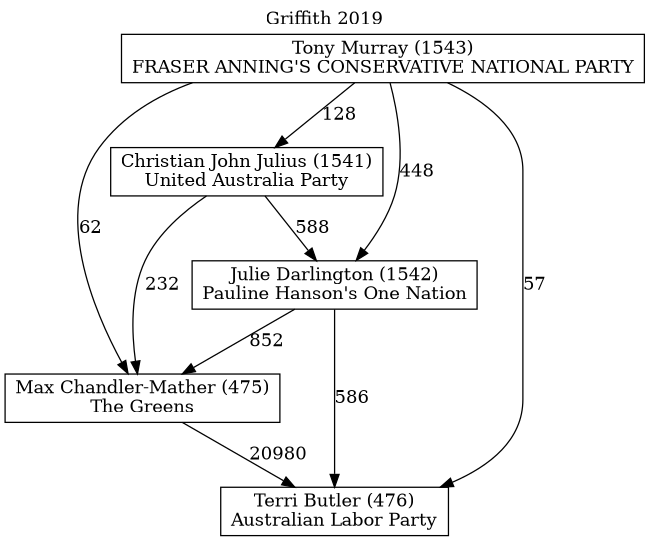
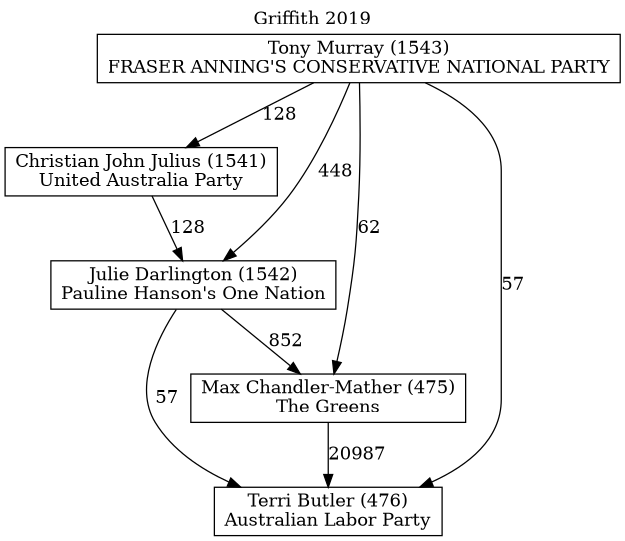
(313, 228) -> (188, 228)
(143, 266) -> none
(352, 398) -> (167, 398)
(279, 455) -> (357, 455)
